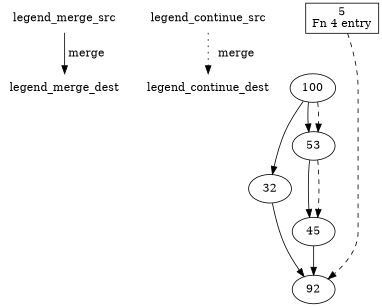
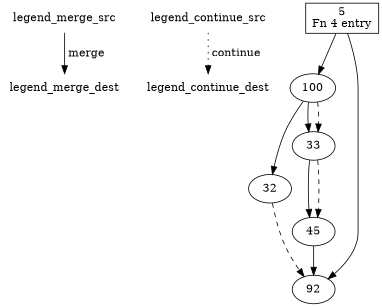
none -> (329, 50)
(235, 54) -> (235, 54)
(314, 146) -> (314, 146)
(358, 157) -> (358, 157)
(282, 238) -> (282, 238)
